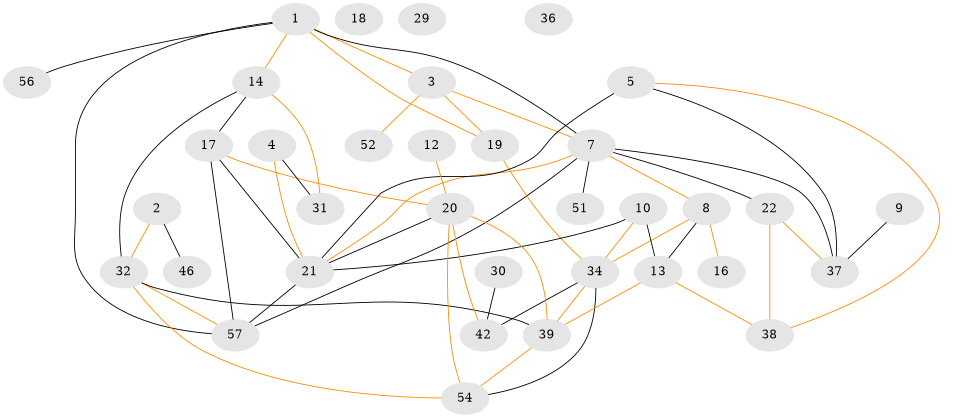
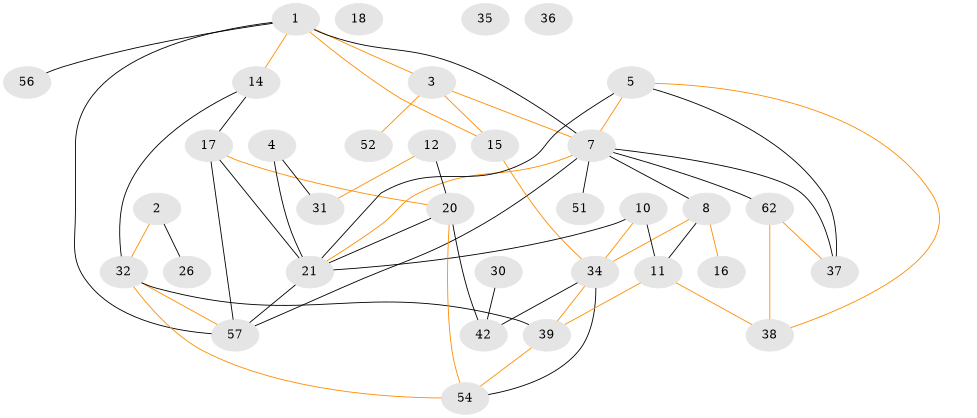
(422, 19) -> none
none -> (485, 19)
none -> (611, 114)
(308, 138) -> (376, 177)
(495, 146) -> (495, 146)
(439, 171) -> (439, 171)
(649, 177) -> (649, 177)
(770, 209) -> (770, 209)
(900, 209) -> none
(285, 210) -> (285, 210)
(528, 254) -> none
(187, 272) -> (187, 272)
(658, 272) -> (658, 272)
(463, 273) -> (463, 273)
